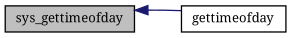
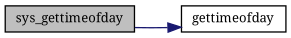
(164, 10) -> (151, 28)
